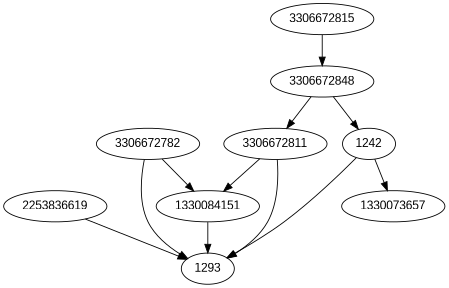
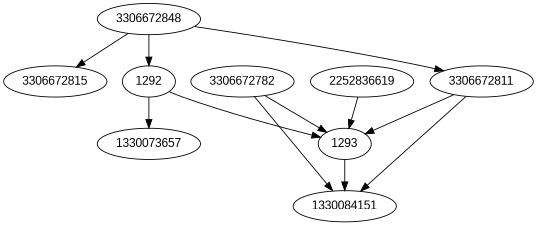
(322, 46) -> (106, 48)
(369, 144) -> (149, 81)
(55, 206) -> (362, 81)
(208, 233) -> (345, 171)
